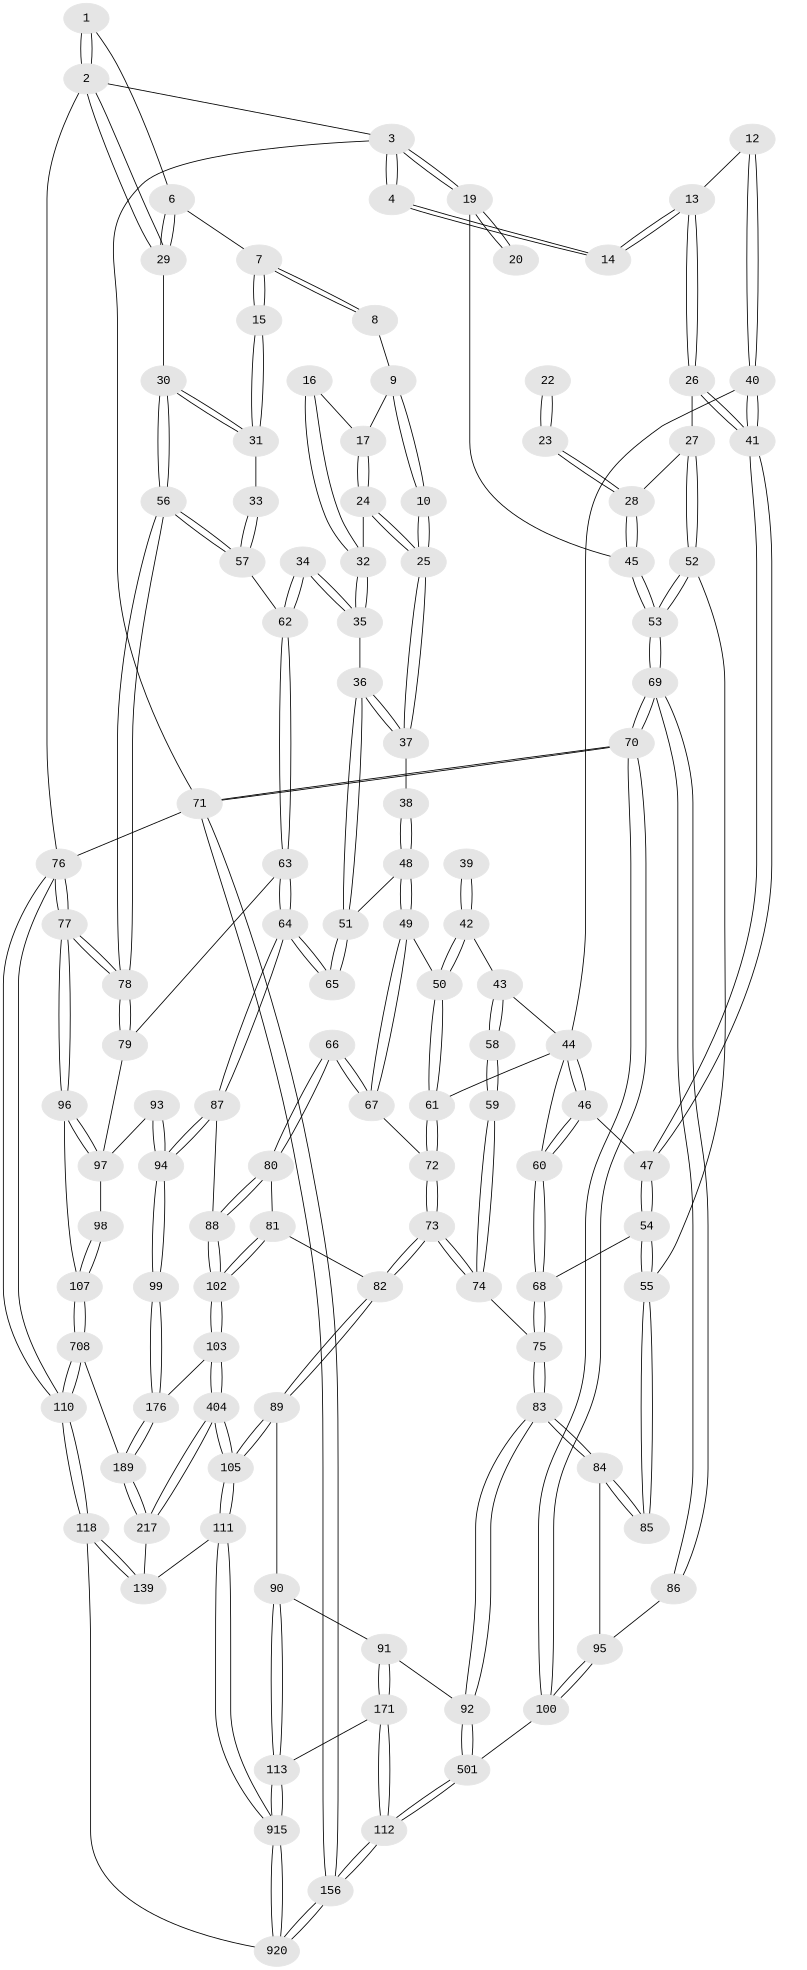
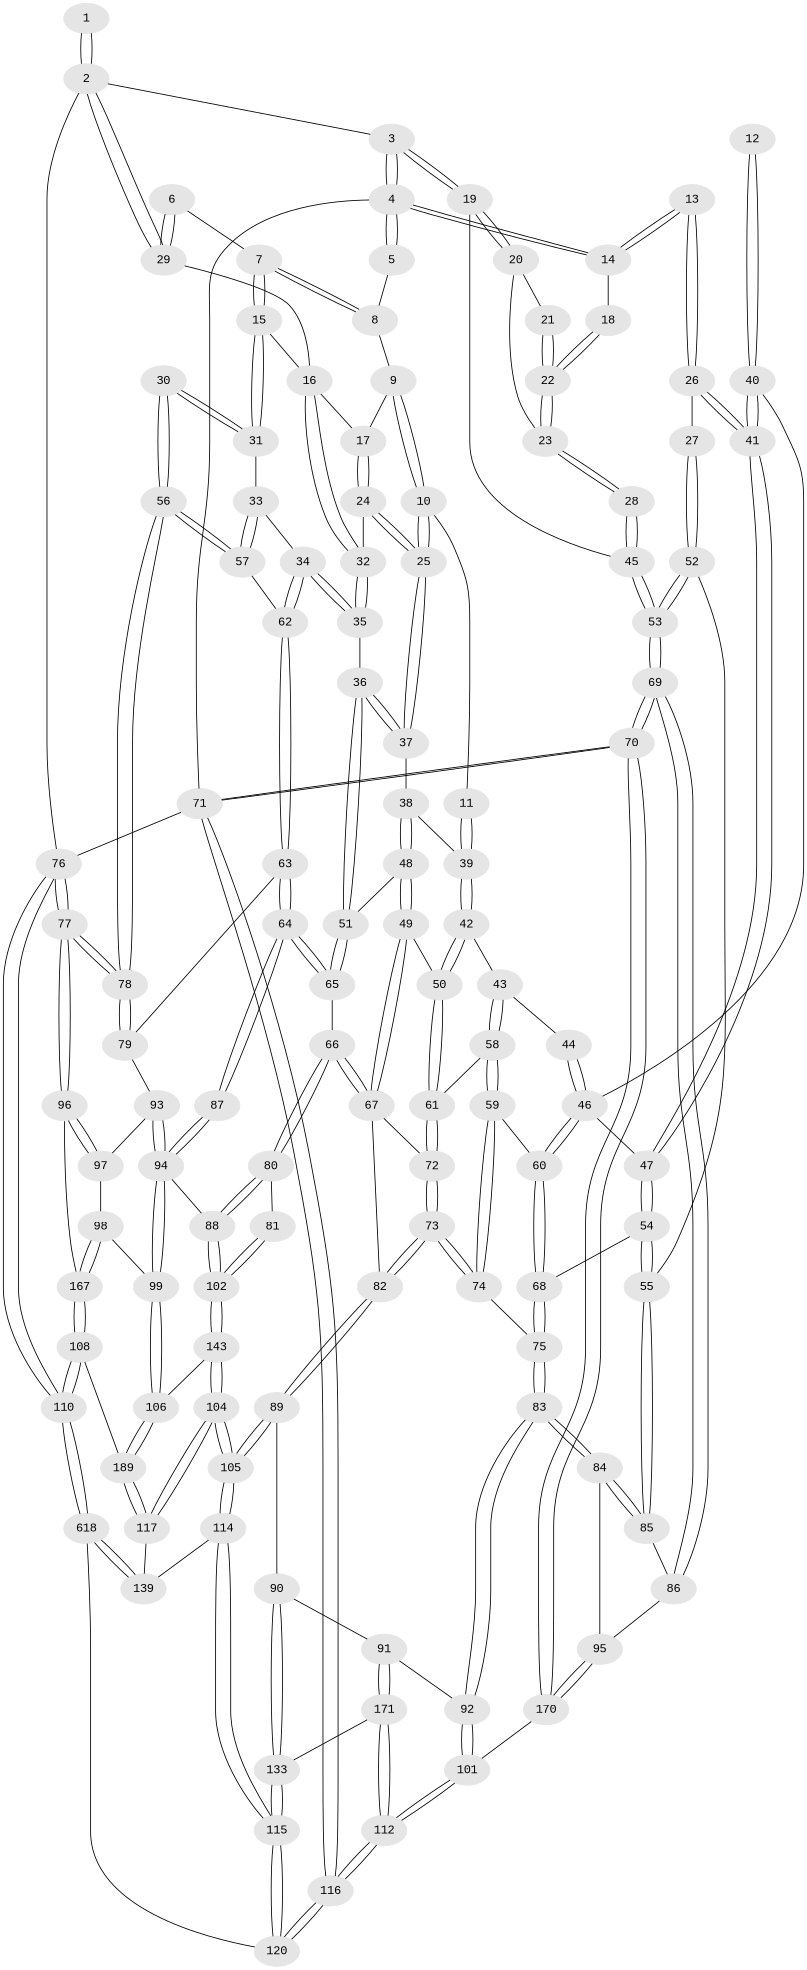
(137, 106) -> none
(722, 169) -> none
none -> (392, 260)
(164, 320) -> (273, 295)
none -> (548, 320)
none -> (608, 320)
none -> (284, 351)
none -> (511, 354)
(117, 373) -> (210, 439)
(662, 471) -> none
none -> (279, 532)
(586, 674) -> (804, 785)
none -> (466, 804)
none -> (436, 834)
none -> (332, 1015)
(505, 1072) -> (462, 1075)
(551, 1105) -> (516, 1136)
(113, 1106) -> (141, 1075)
(215, 1166) -> (187, 1196)
(321, 1254) -> (376, 1196)
none -> (128, 1257)
(80, 1287) -> (80, 1287)
(80, 1347) -> (80, 1347)
(216, 1347) -> (216, 1347)
(156, 1408) -> (156, 1408)
(216, 1408) -> (216, 1408)
(86, 1528) -> (86, 1528)
(147, 1528) -> (147, 1528)
(223, 1528) -> (223, 1528)
none -> (660, 1559)
(546, 1710) -> (546, 1710)
(277, 1770) -> (277, 1770)
(467, 1770) -> (467, 1770)
(277, 1830) -> (277, 1830)
(331, 1891) -> (331, 1891)
(277, 1951) -> (277, 1951)
